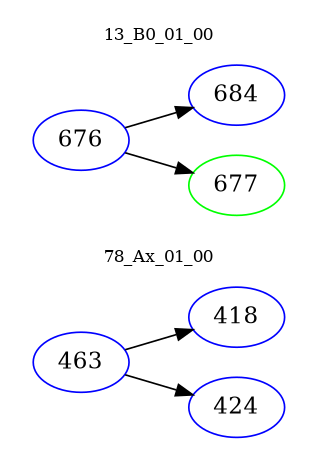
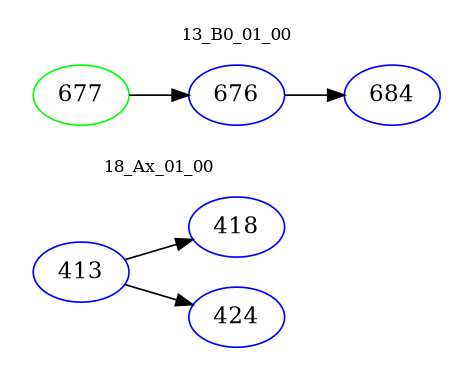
(151, 160) -> (151, 95)
(159, 258) -> (159, 168)
(81, 362) -> (81, 272)
